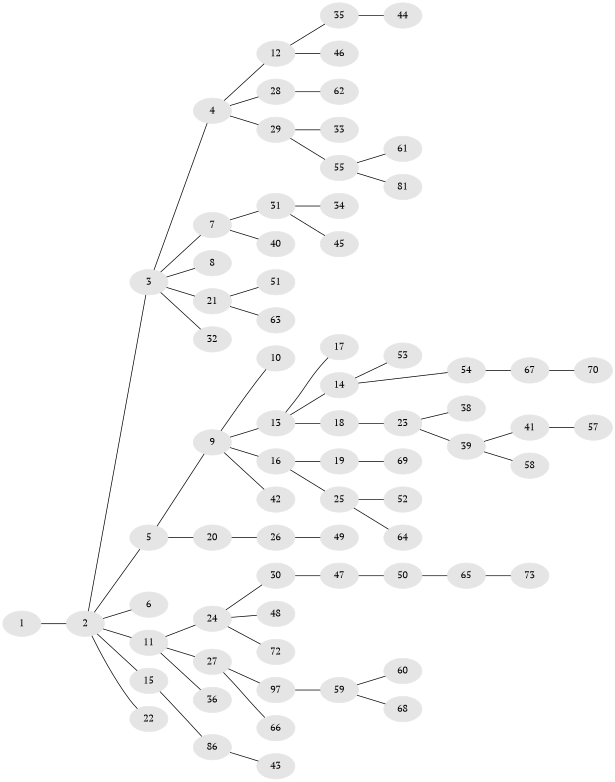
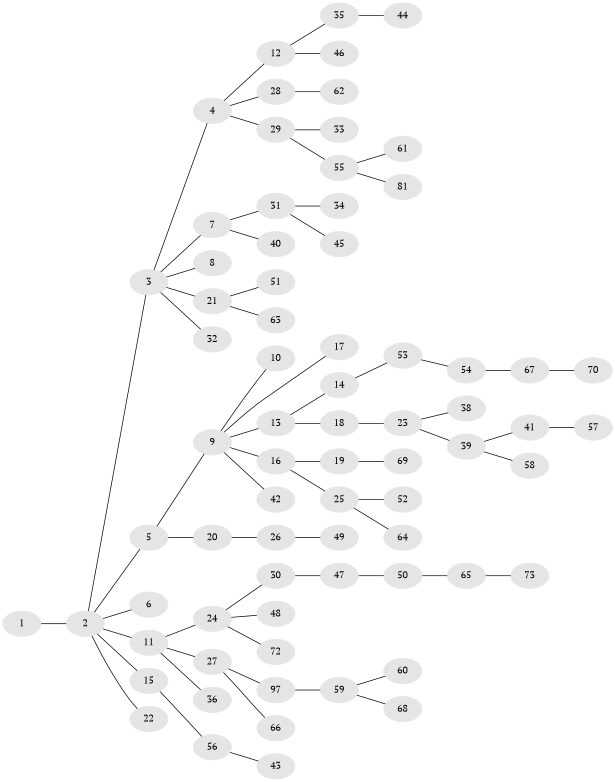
(403, 378) -> (435, 363)
(306, 385) -> (274, 392)
(212, 747) -> (212, 747)
